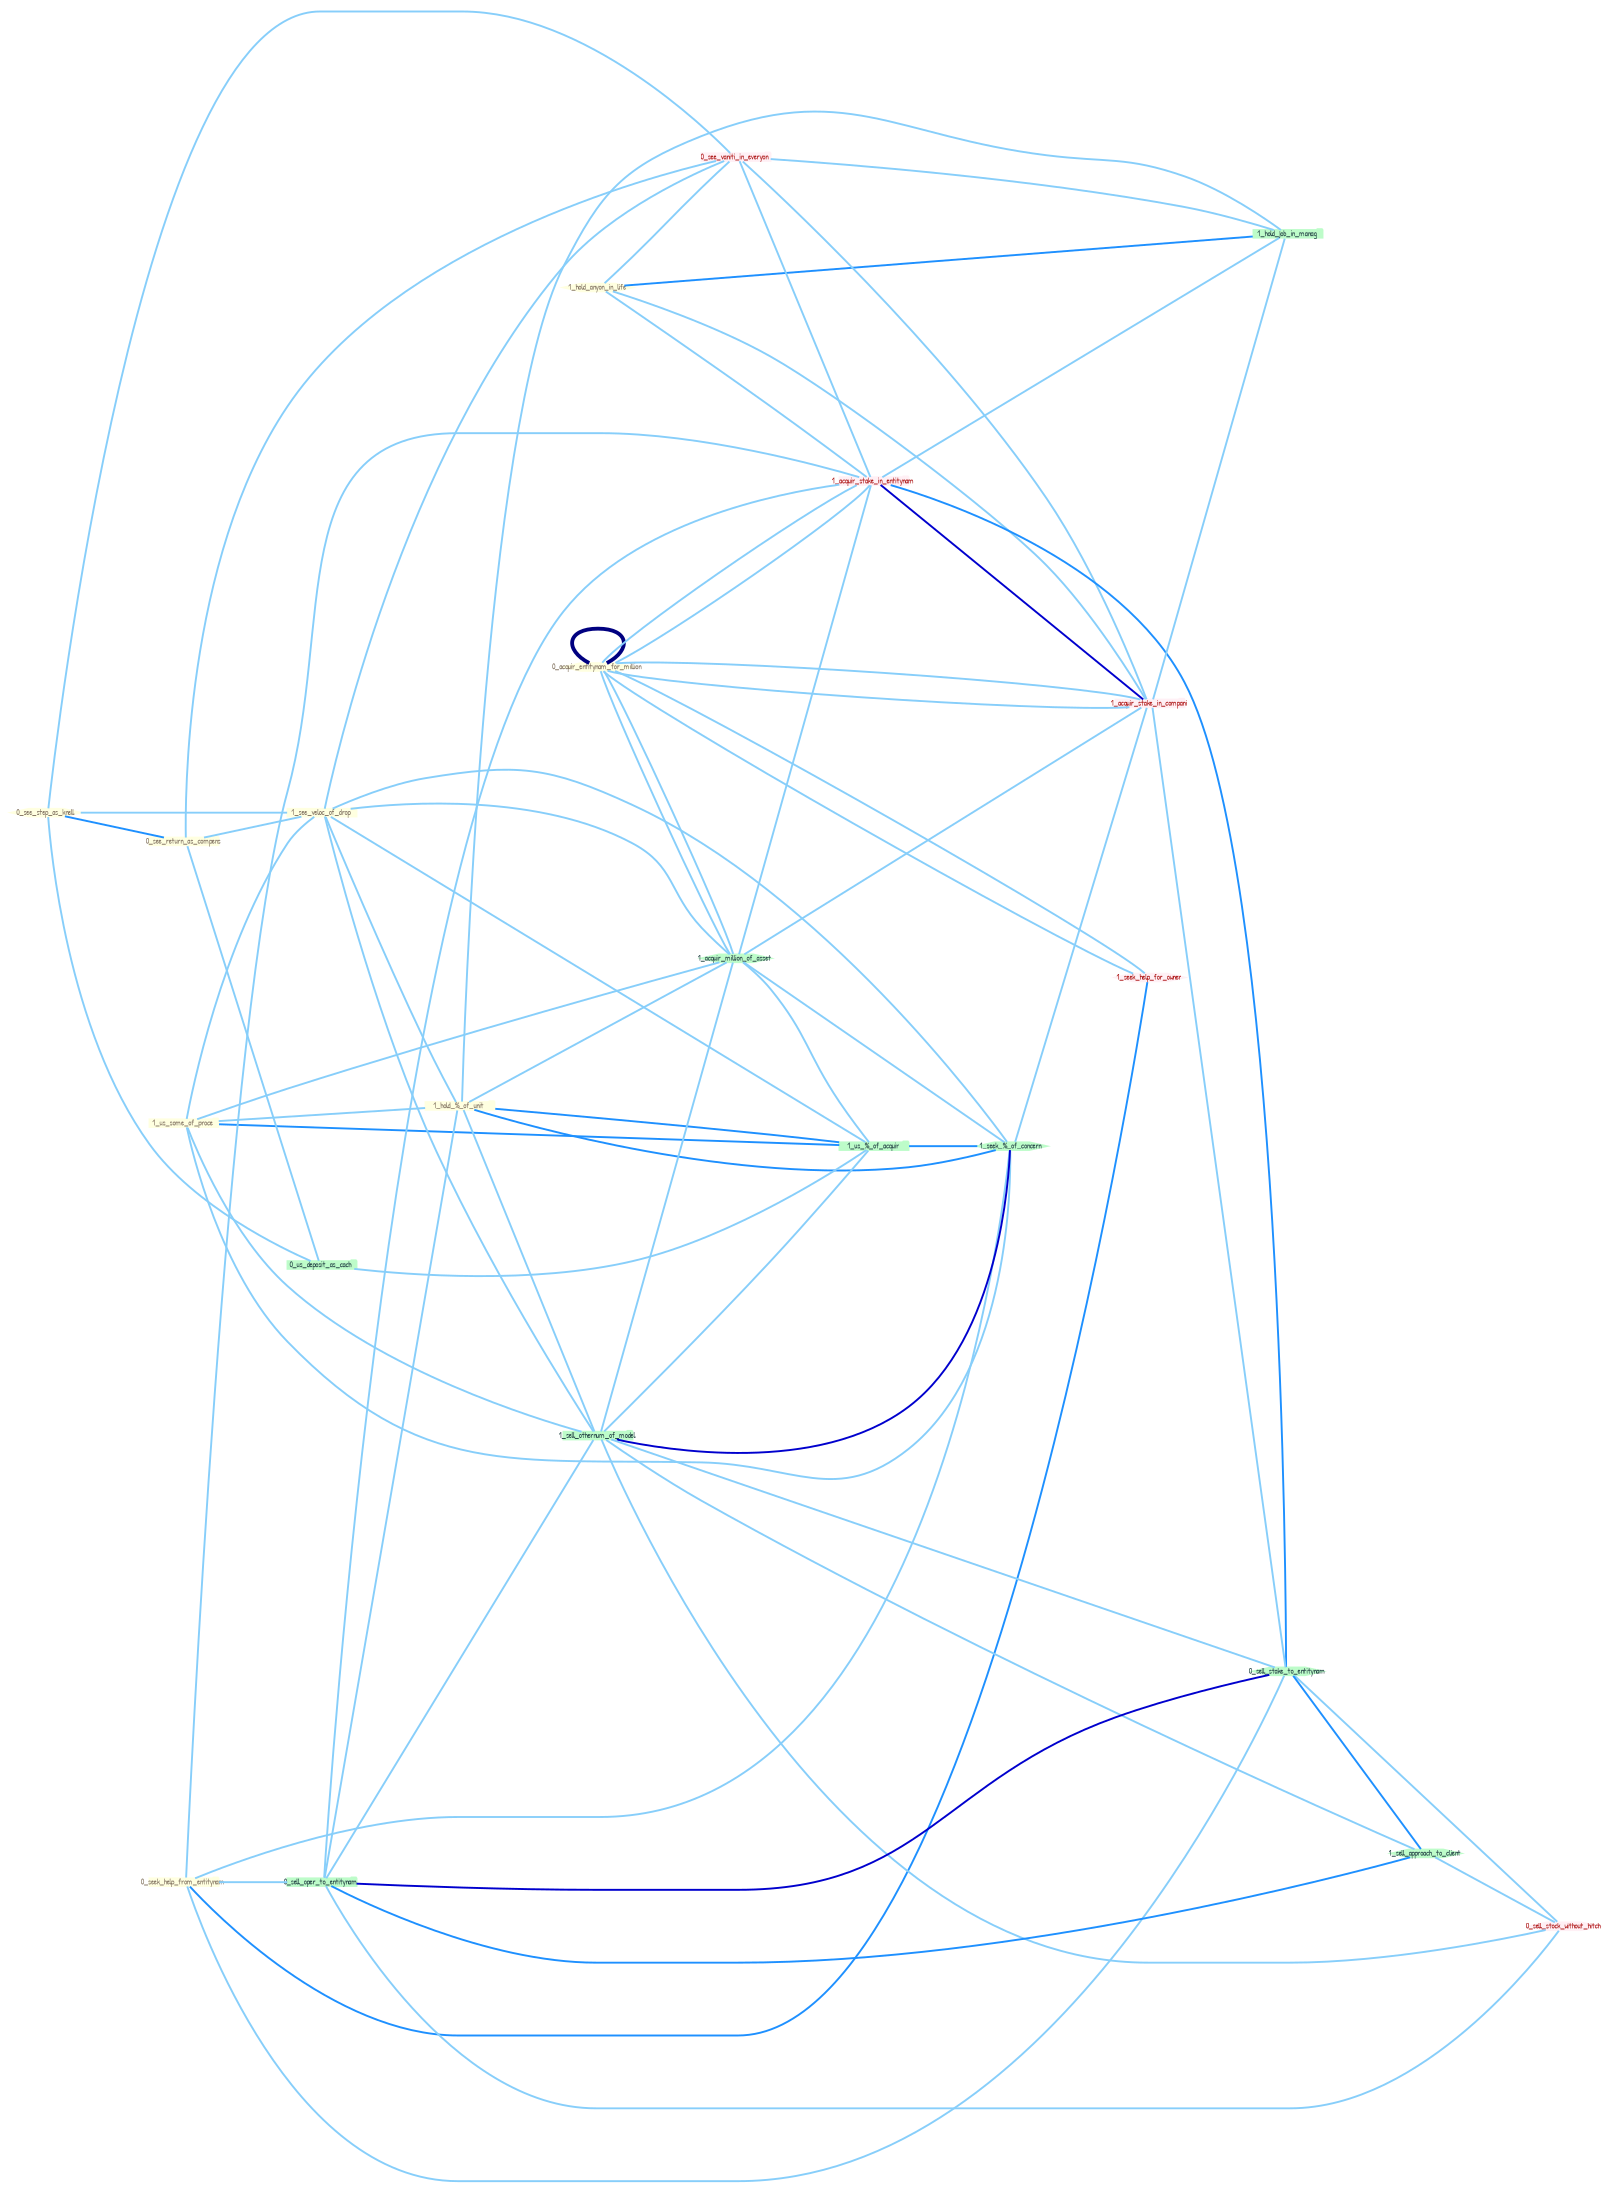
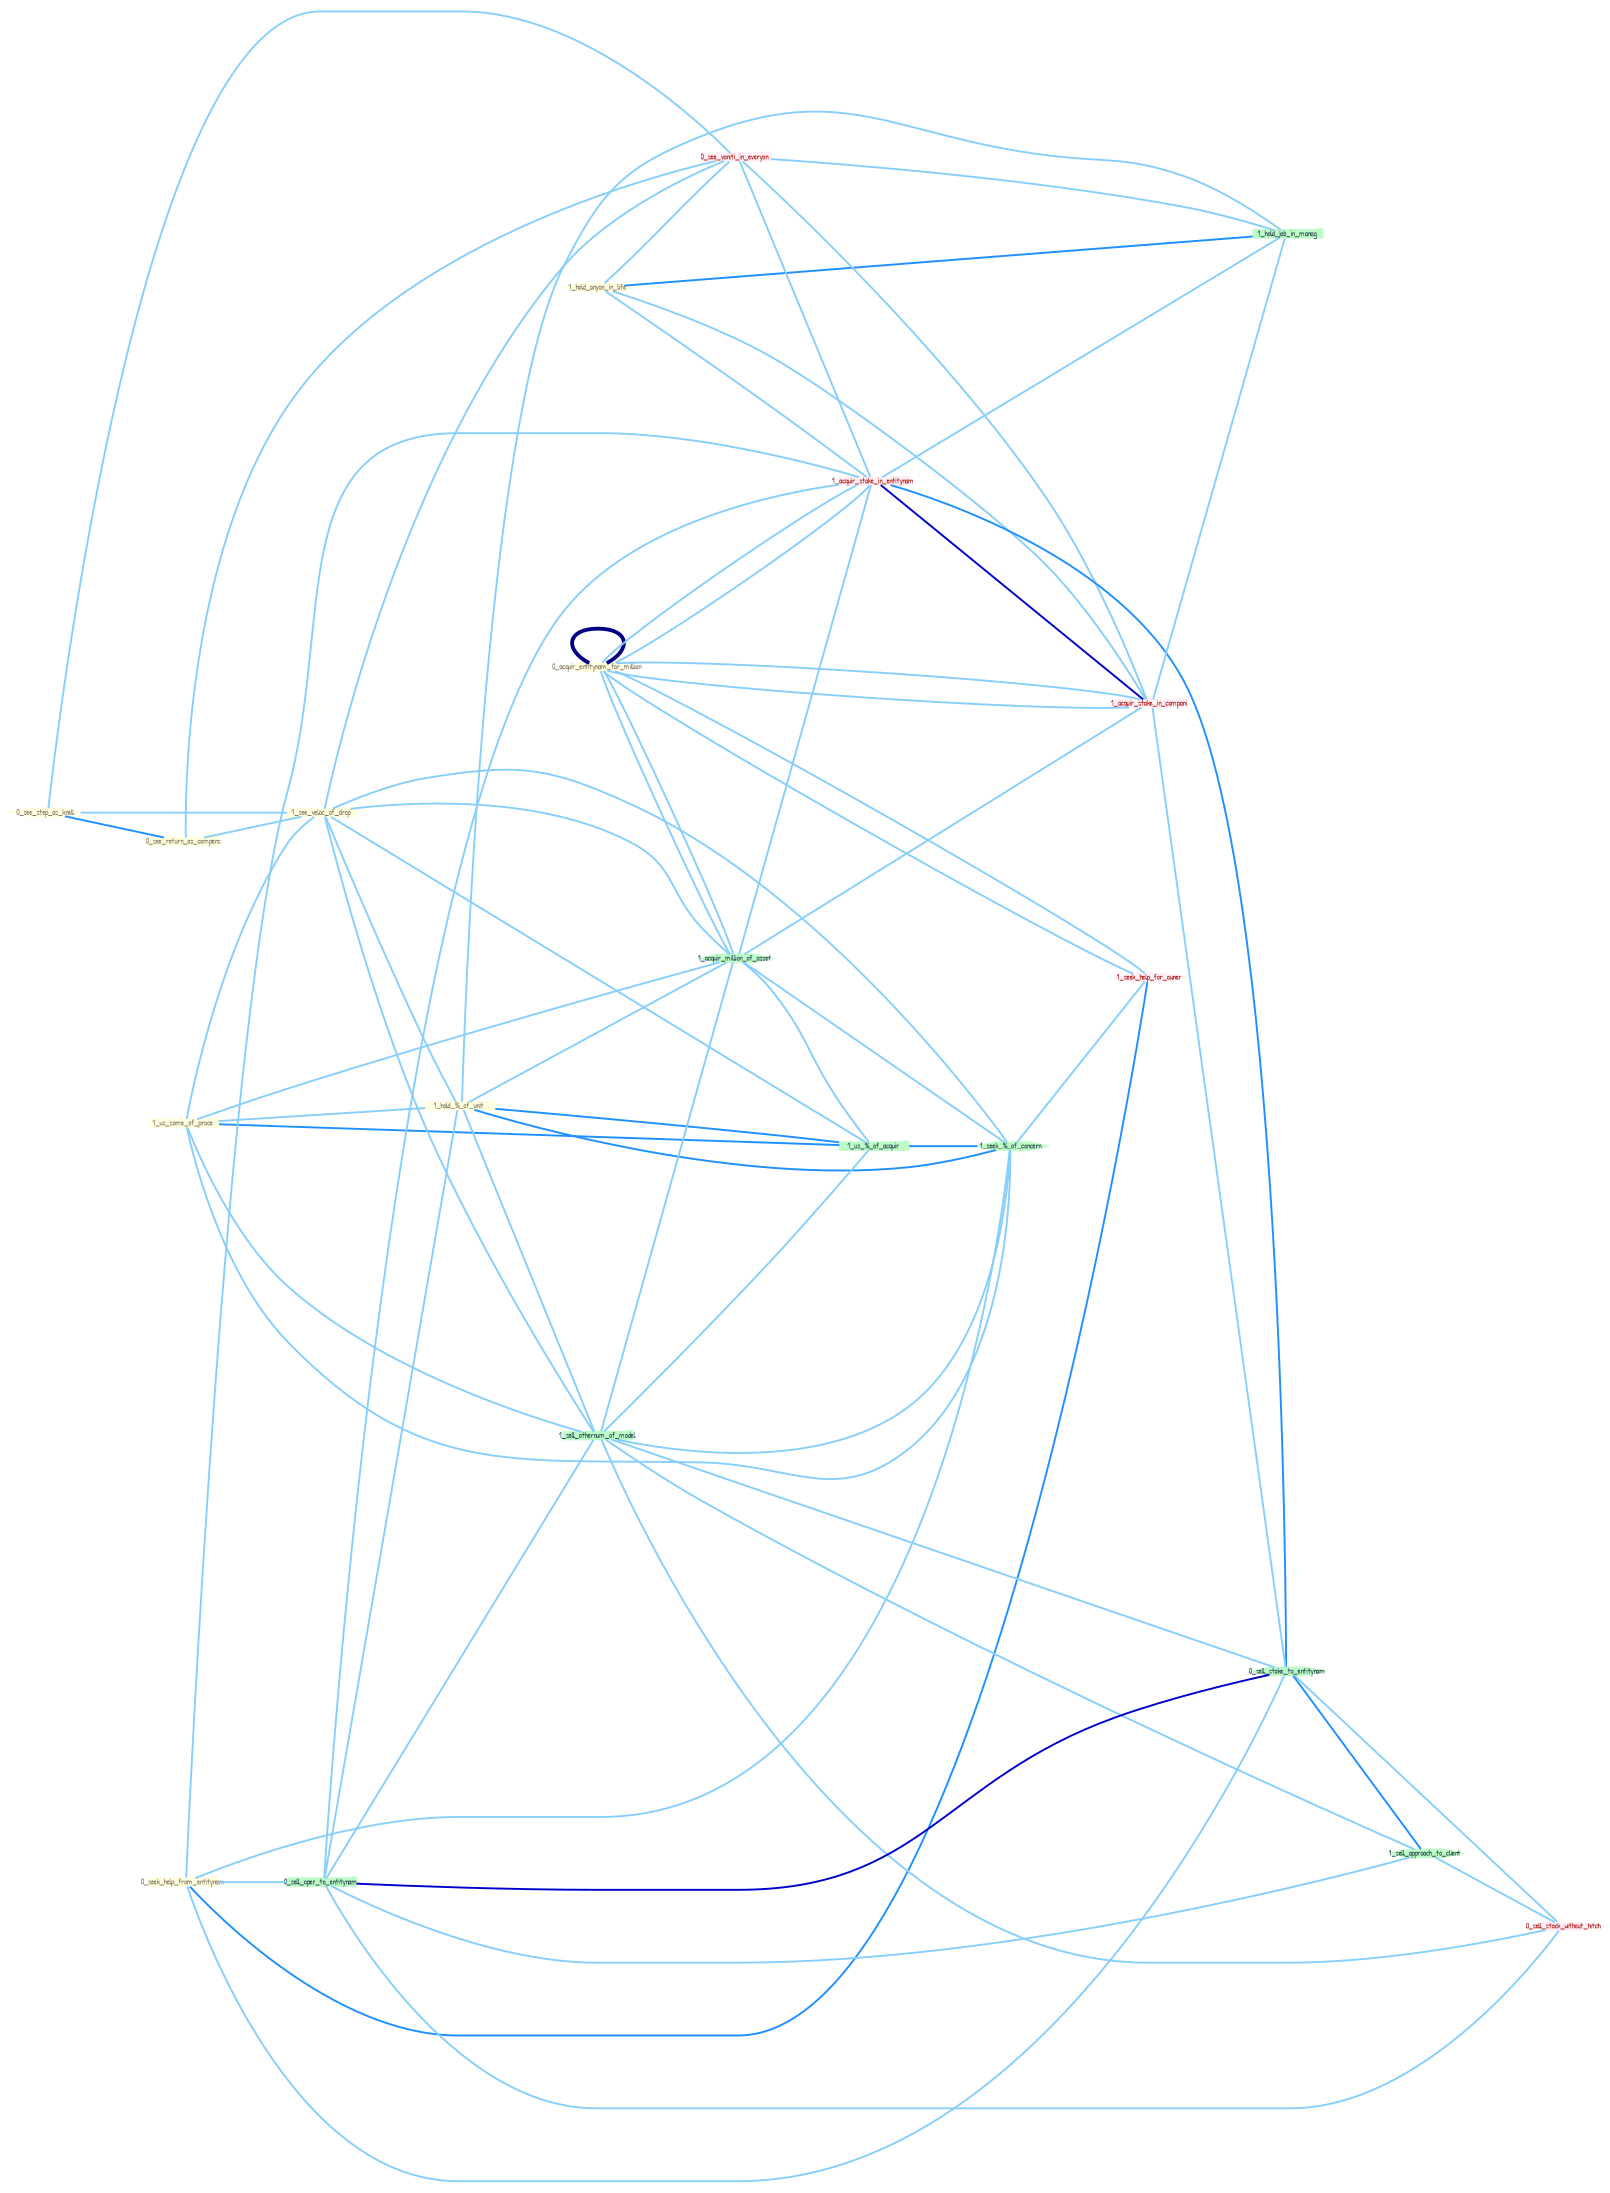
(1084, 914) -> (1081, 1062)
(322, 1265) -> none
(901, 1411) -> (901, 1411)
(869, 1956) -> (869, 1956)
